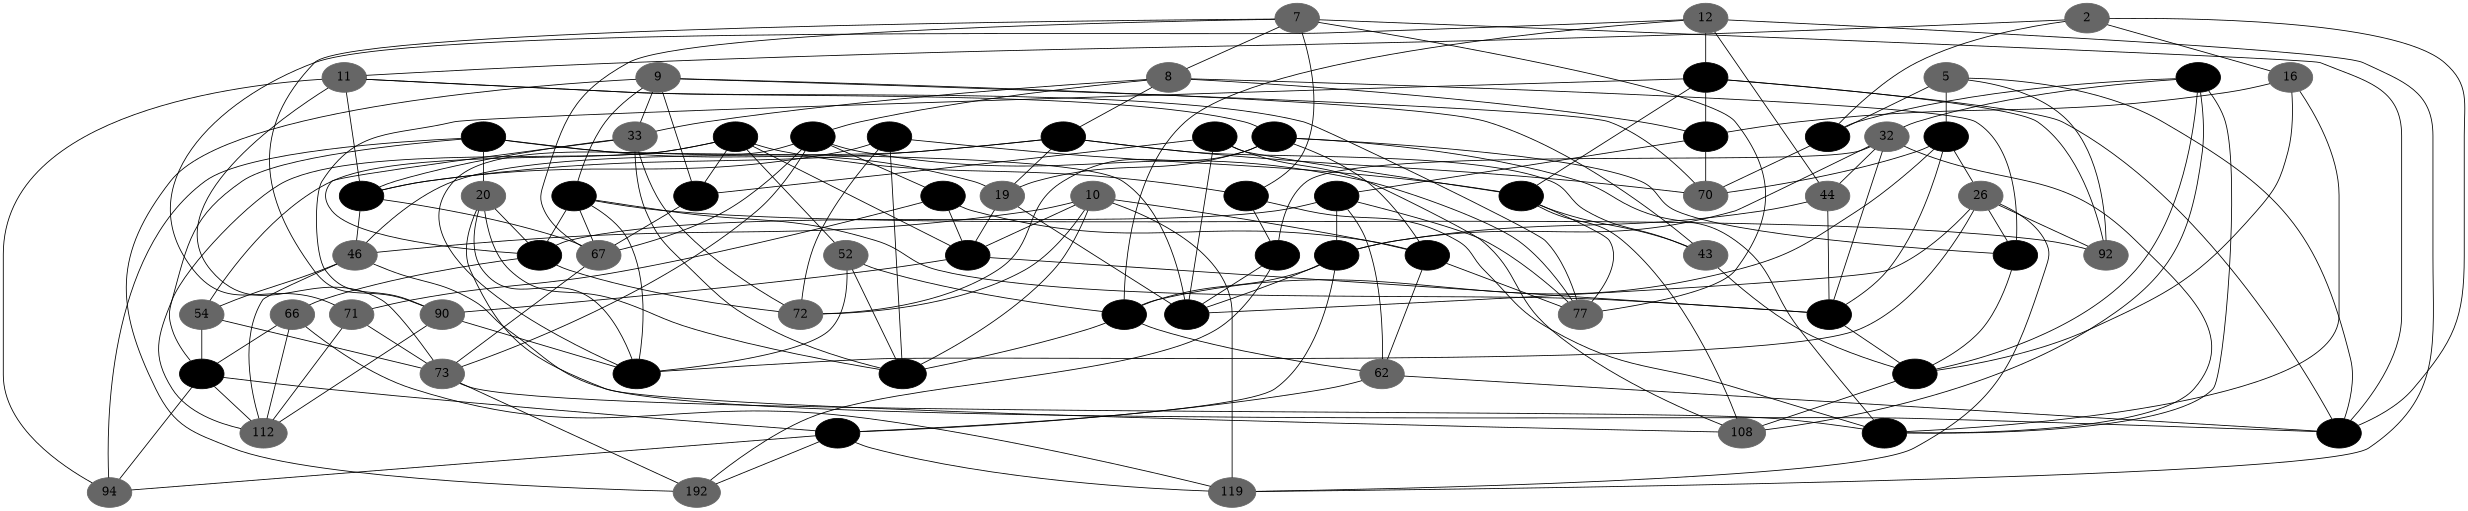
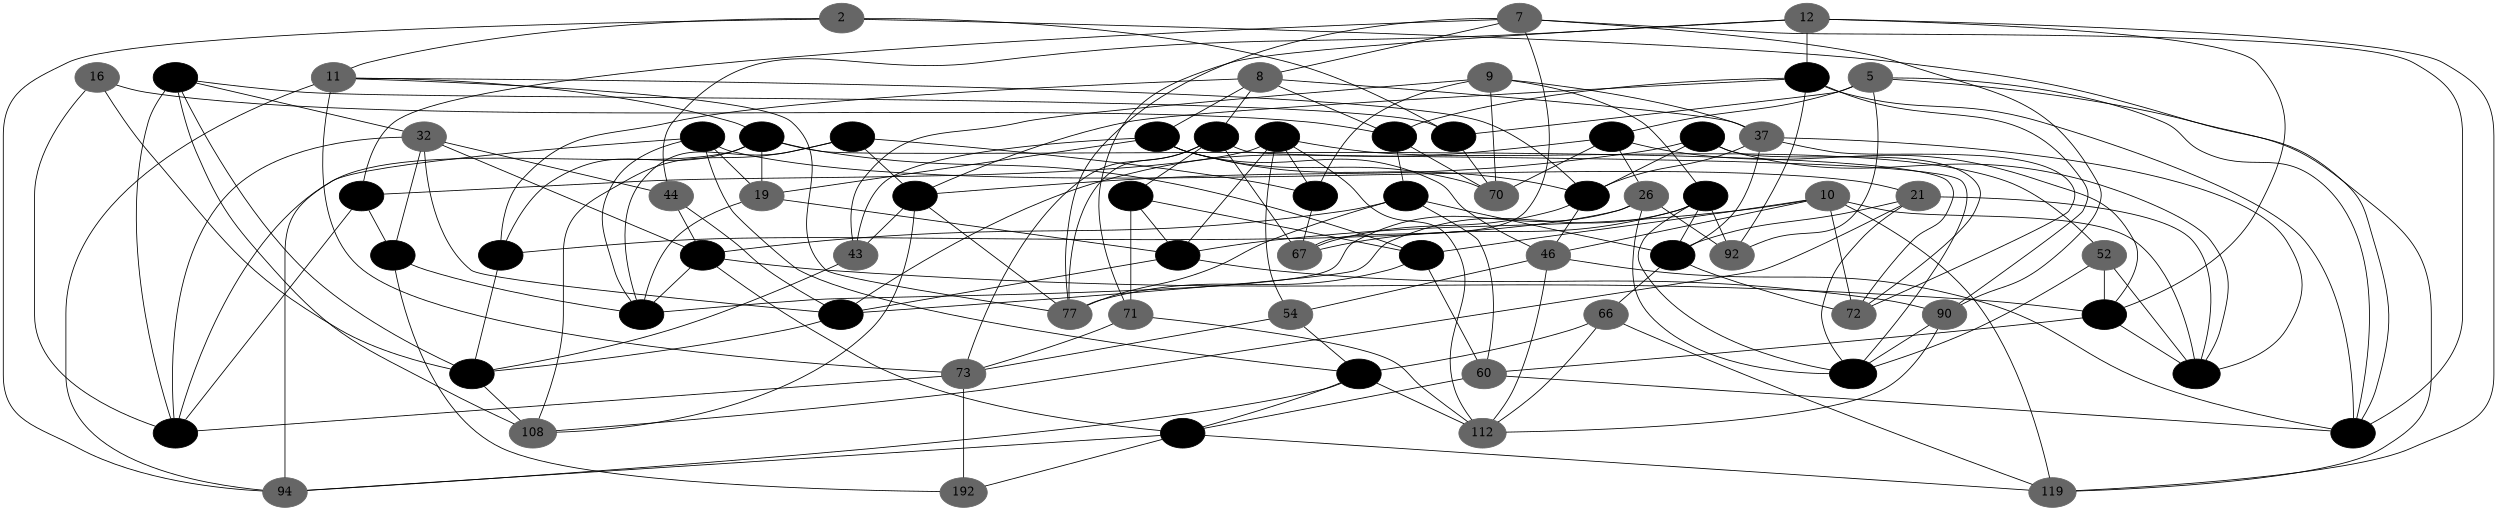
(2152, 37) -> (120, 51)
(635, 137) -> (1762, 137)
(483, 196) -> (1918, 196)
(126, 281) -> none
(517, 317) -> none
(1382, 374) -> (1484, 374)
(1745, 473) -> (2406, 235)
